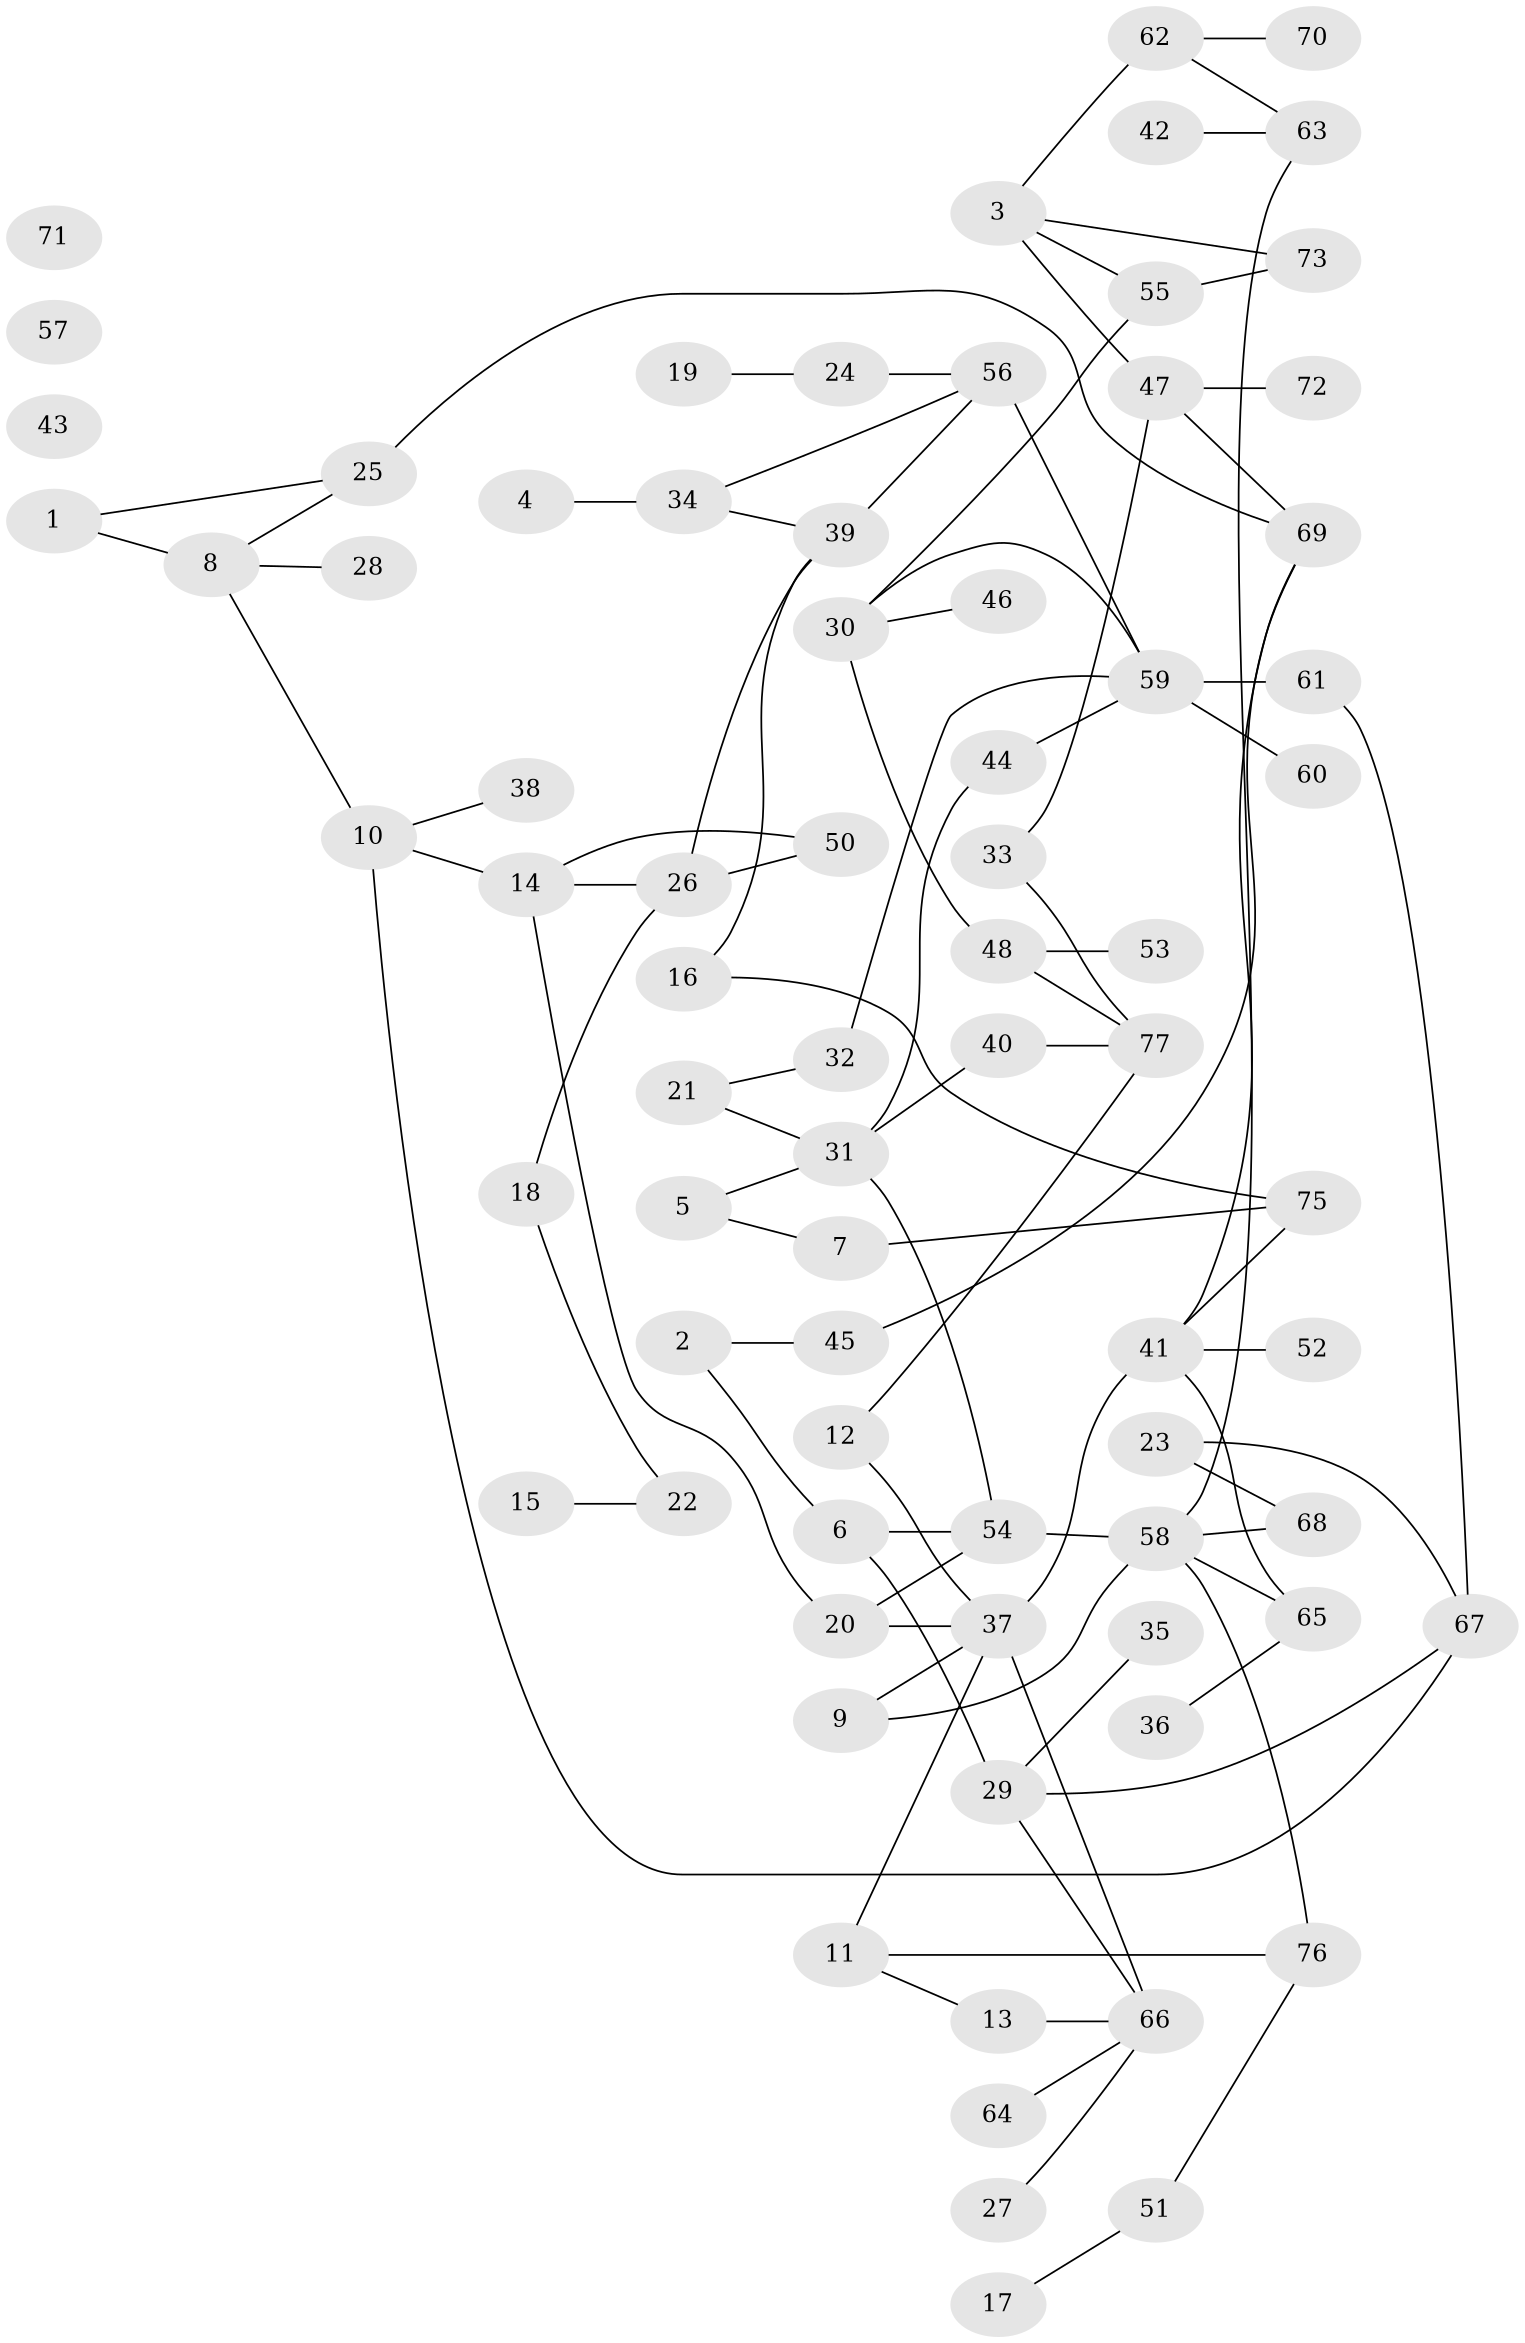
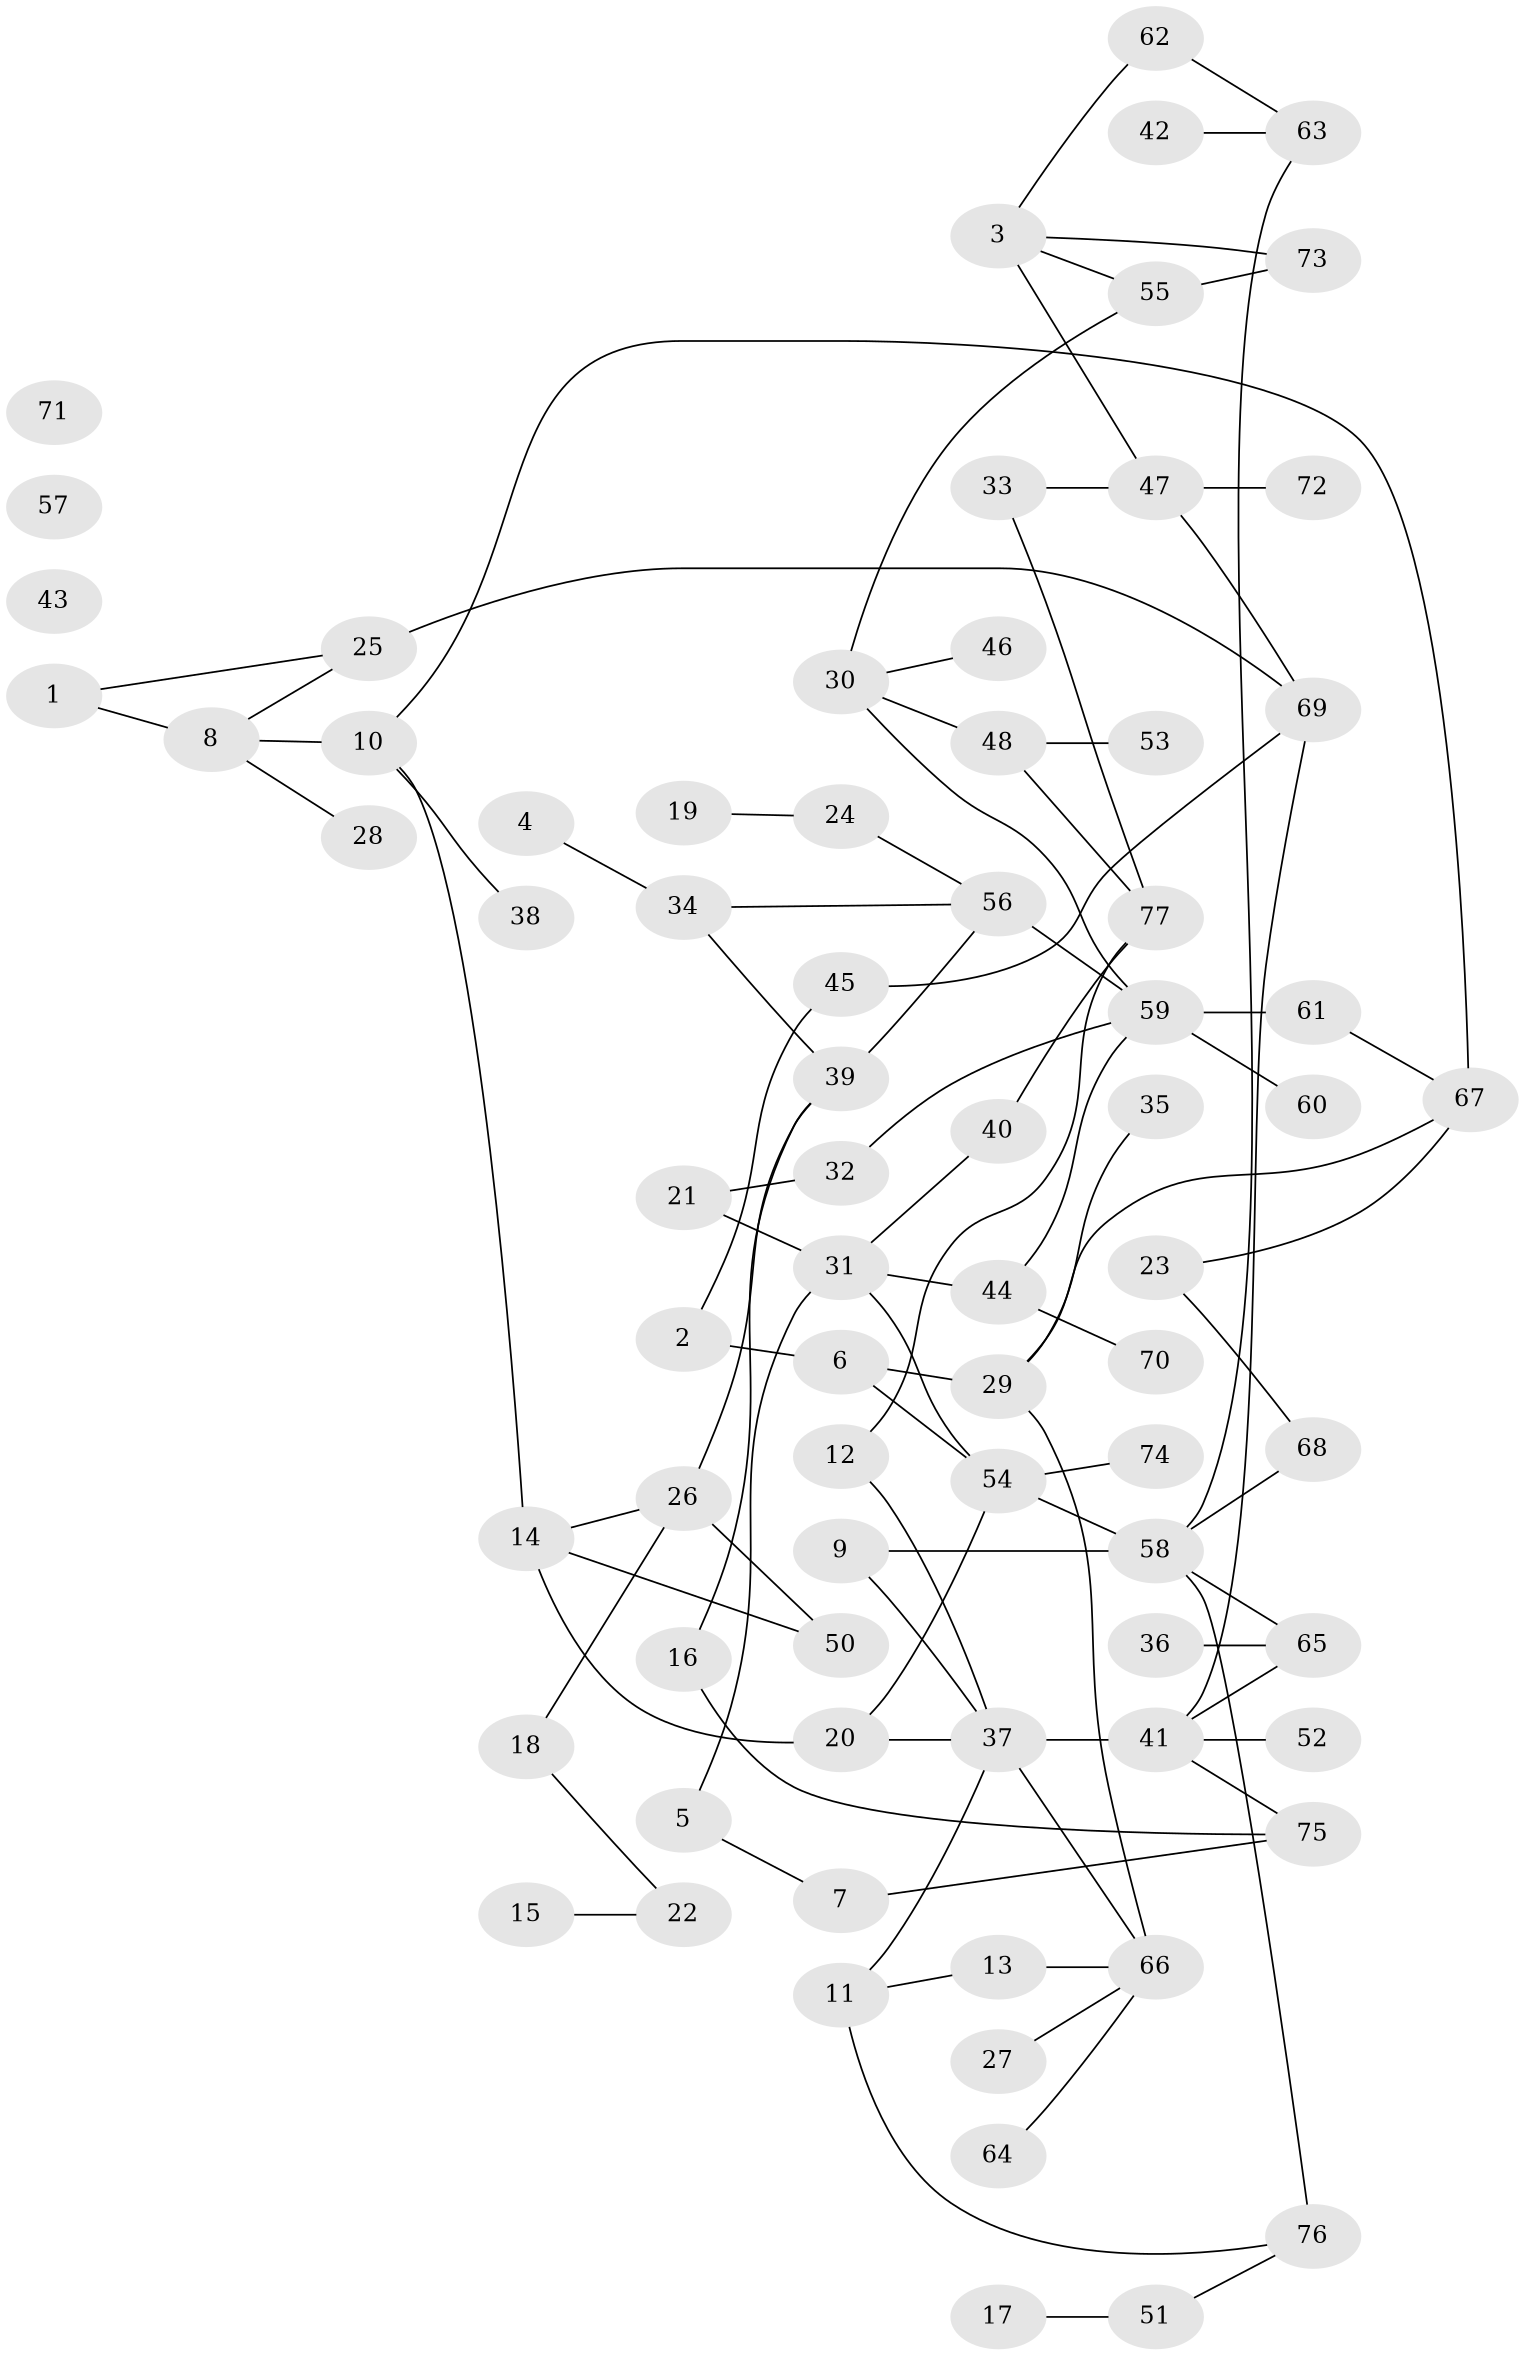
(1235, 38) -> (1077, 1327)
none -> (1156, 1457)
